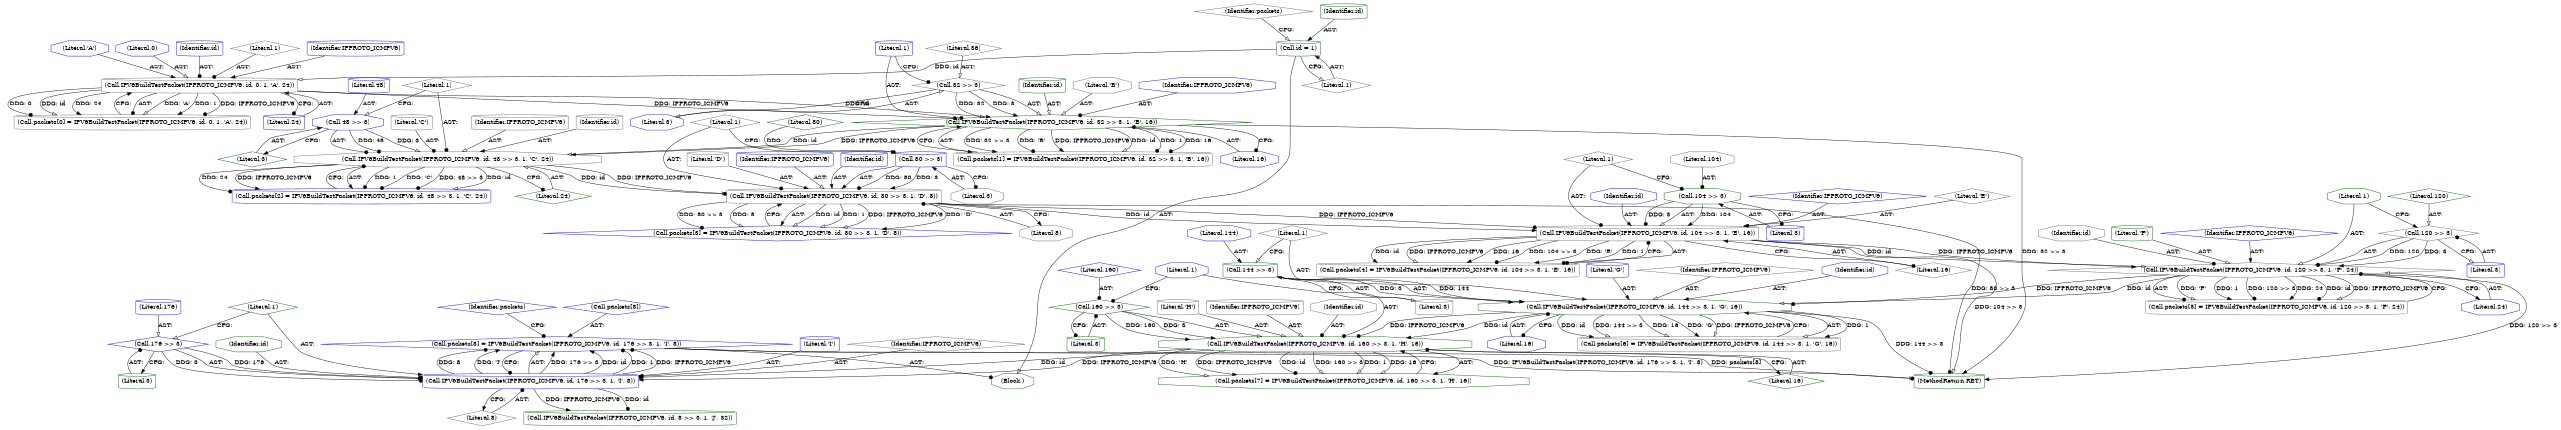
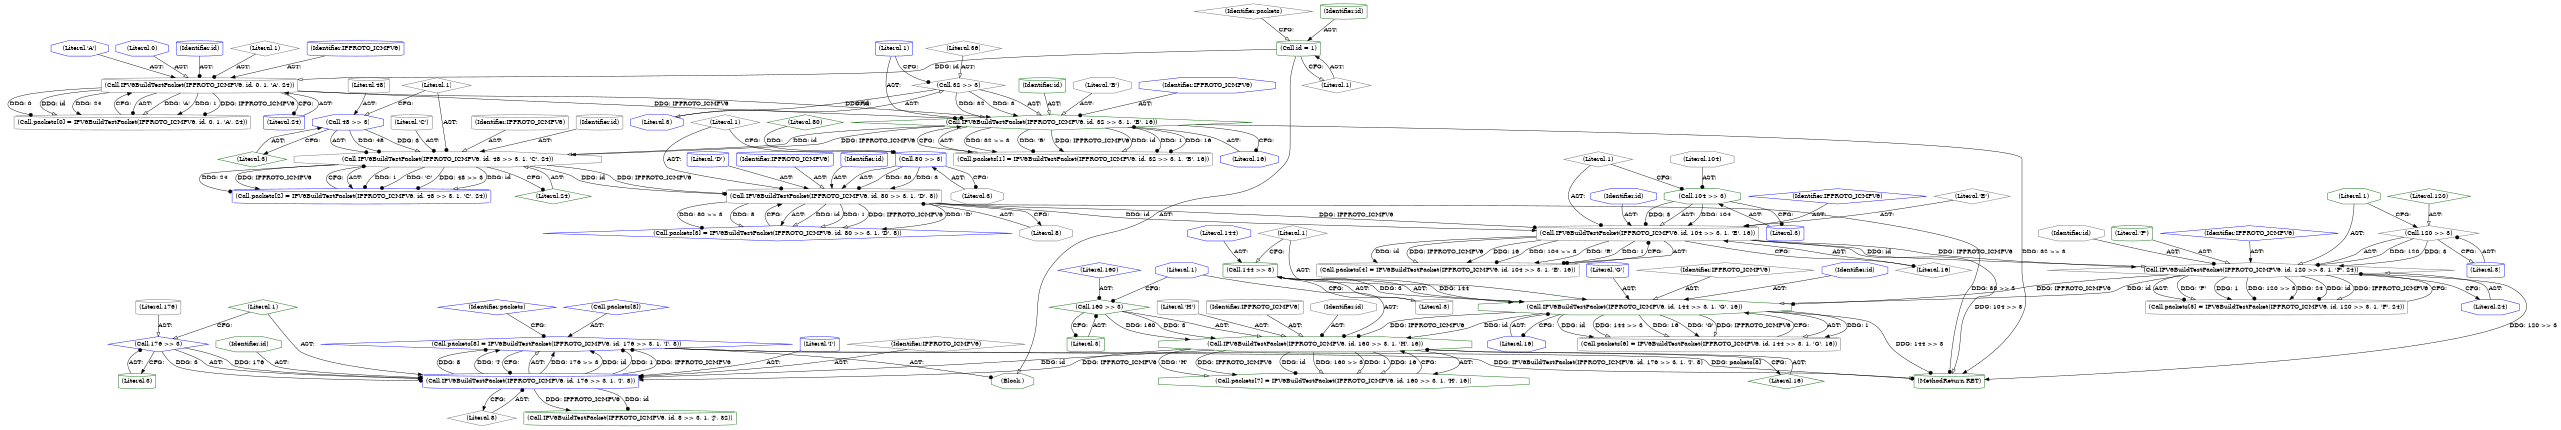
(369, 85) -> (369, 85)
(708, 159) -> (708, 159)
(158, 307) -> (158, 307)
